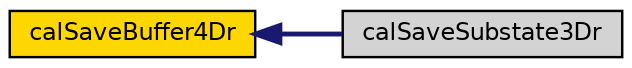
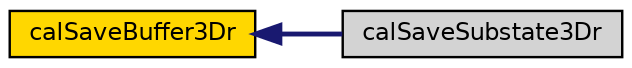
(132, 34) -> (132, 34)
